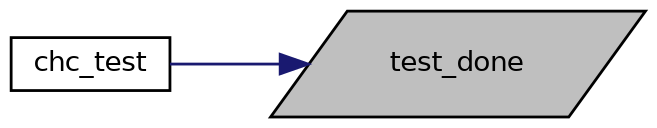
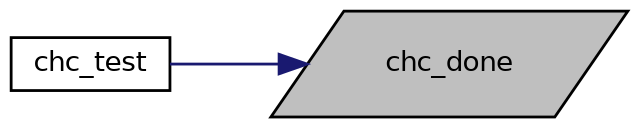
(458, 64) -> (449, 64)
